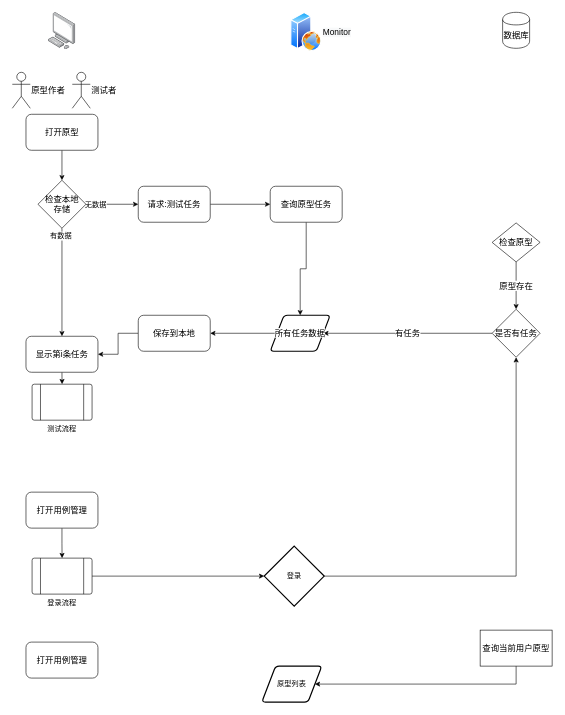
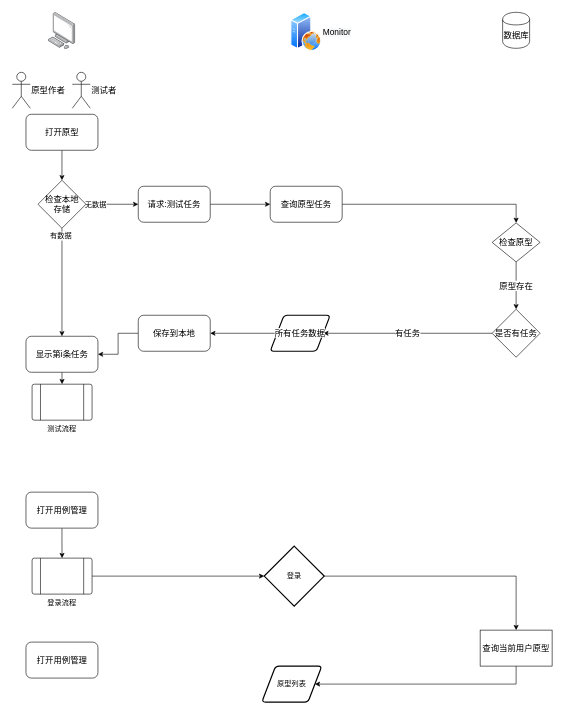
(306, 269) -> (515, 204)
(516, 362) -> (516, 624)
